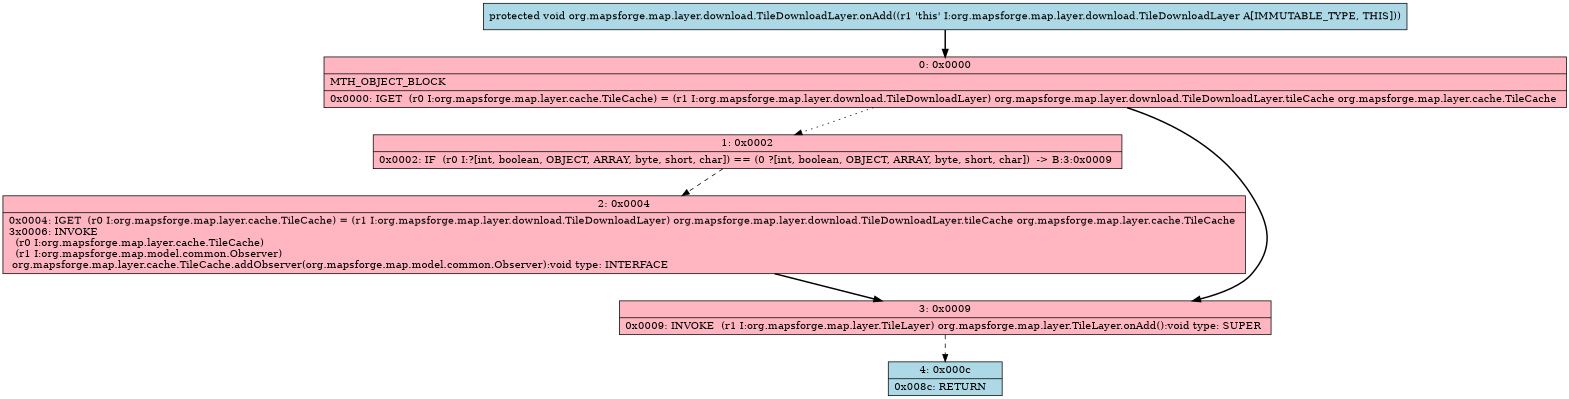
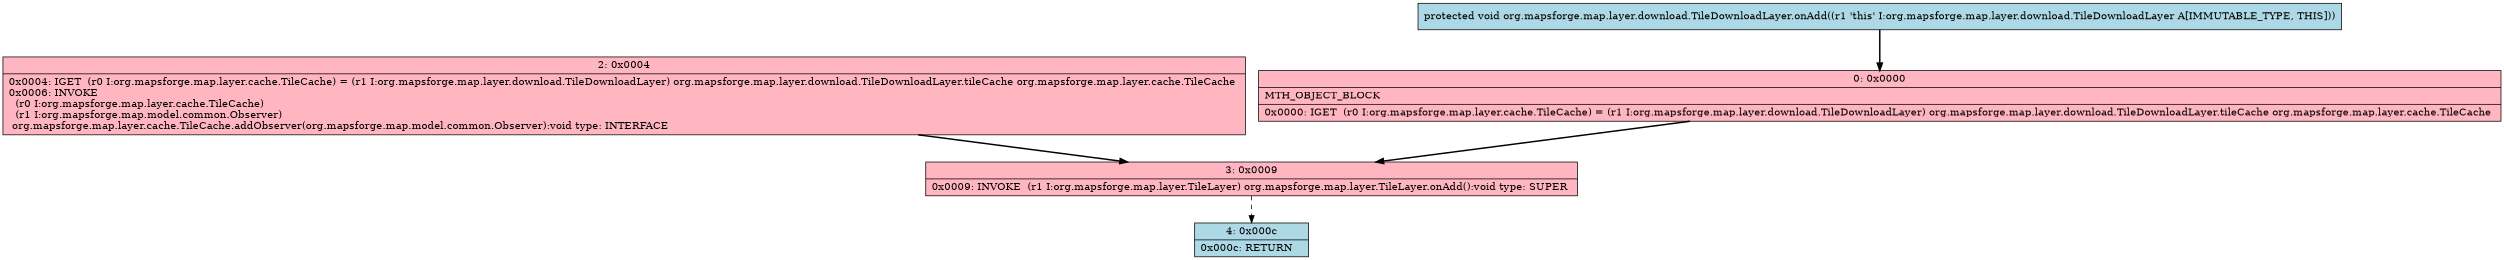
(748, 152) -> none
(57, 232) -> (57, 93)
(945, 387) -> (1252, 248)
